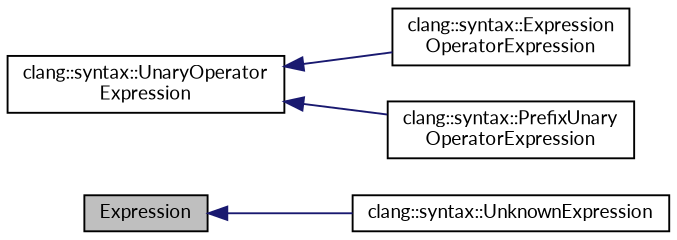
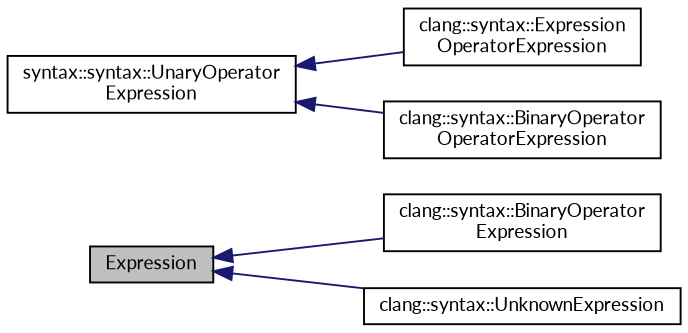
(146, 84) -> (152, 84)
(511, 130) -> (522, 130)
none -> (522, 223)
